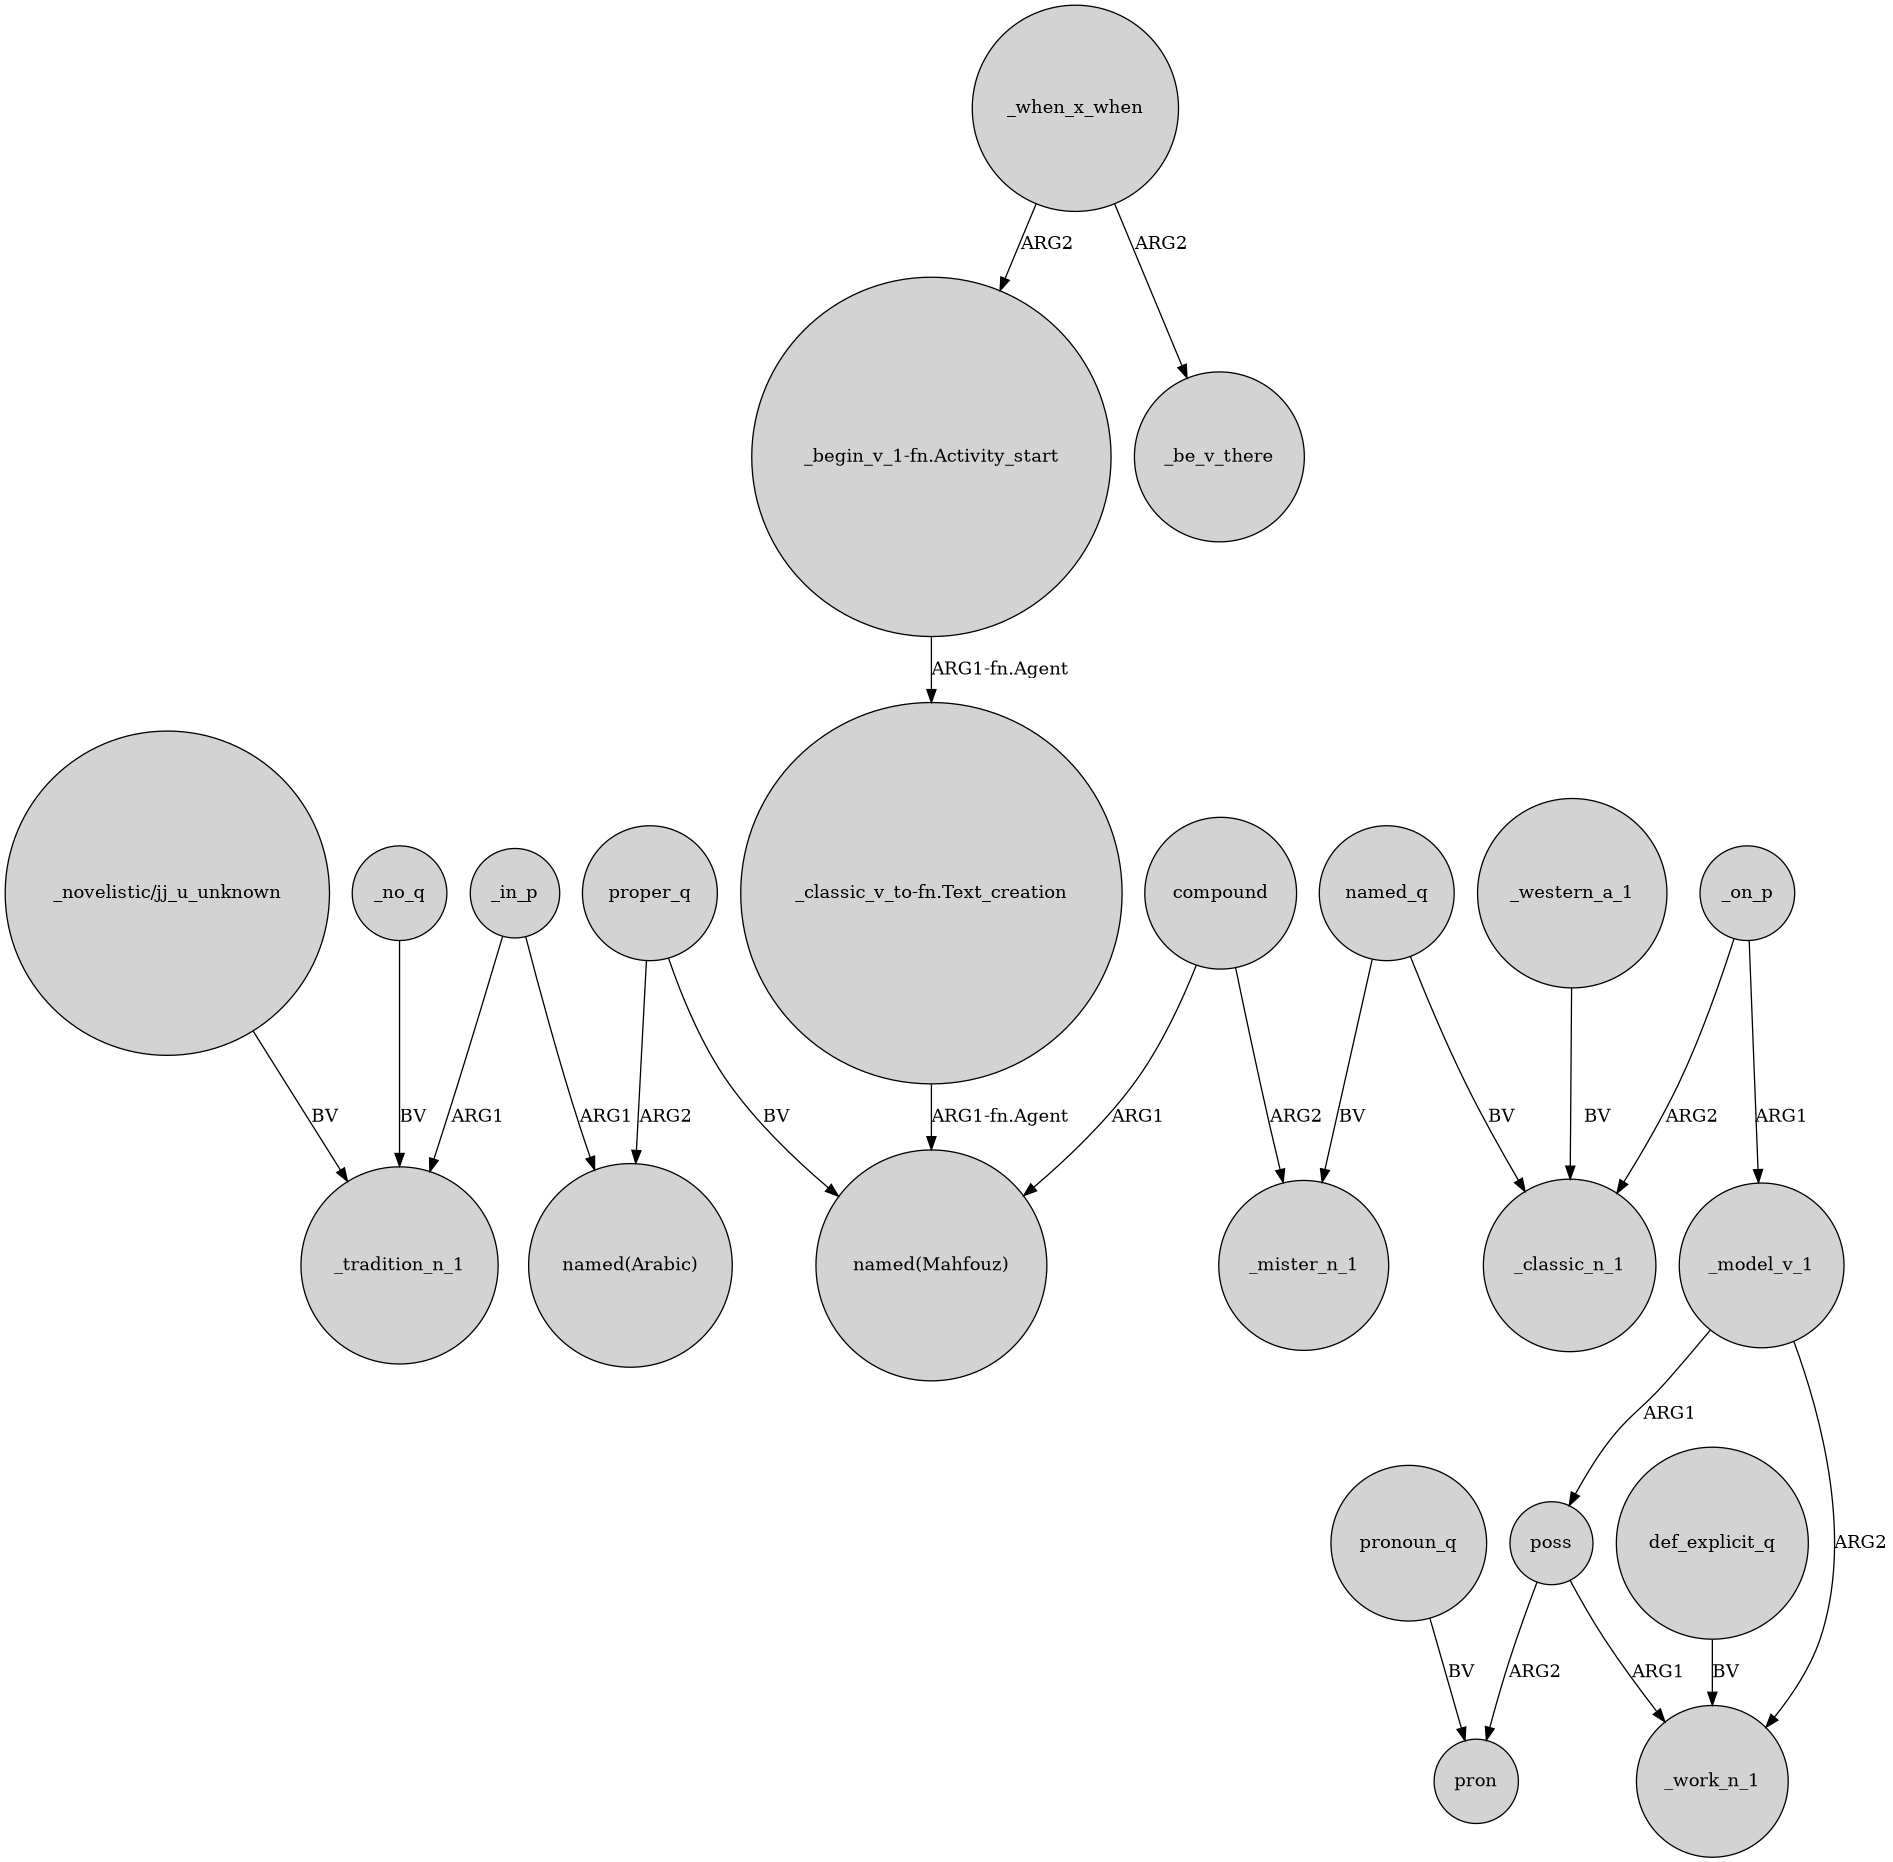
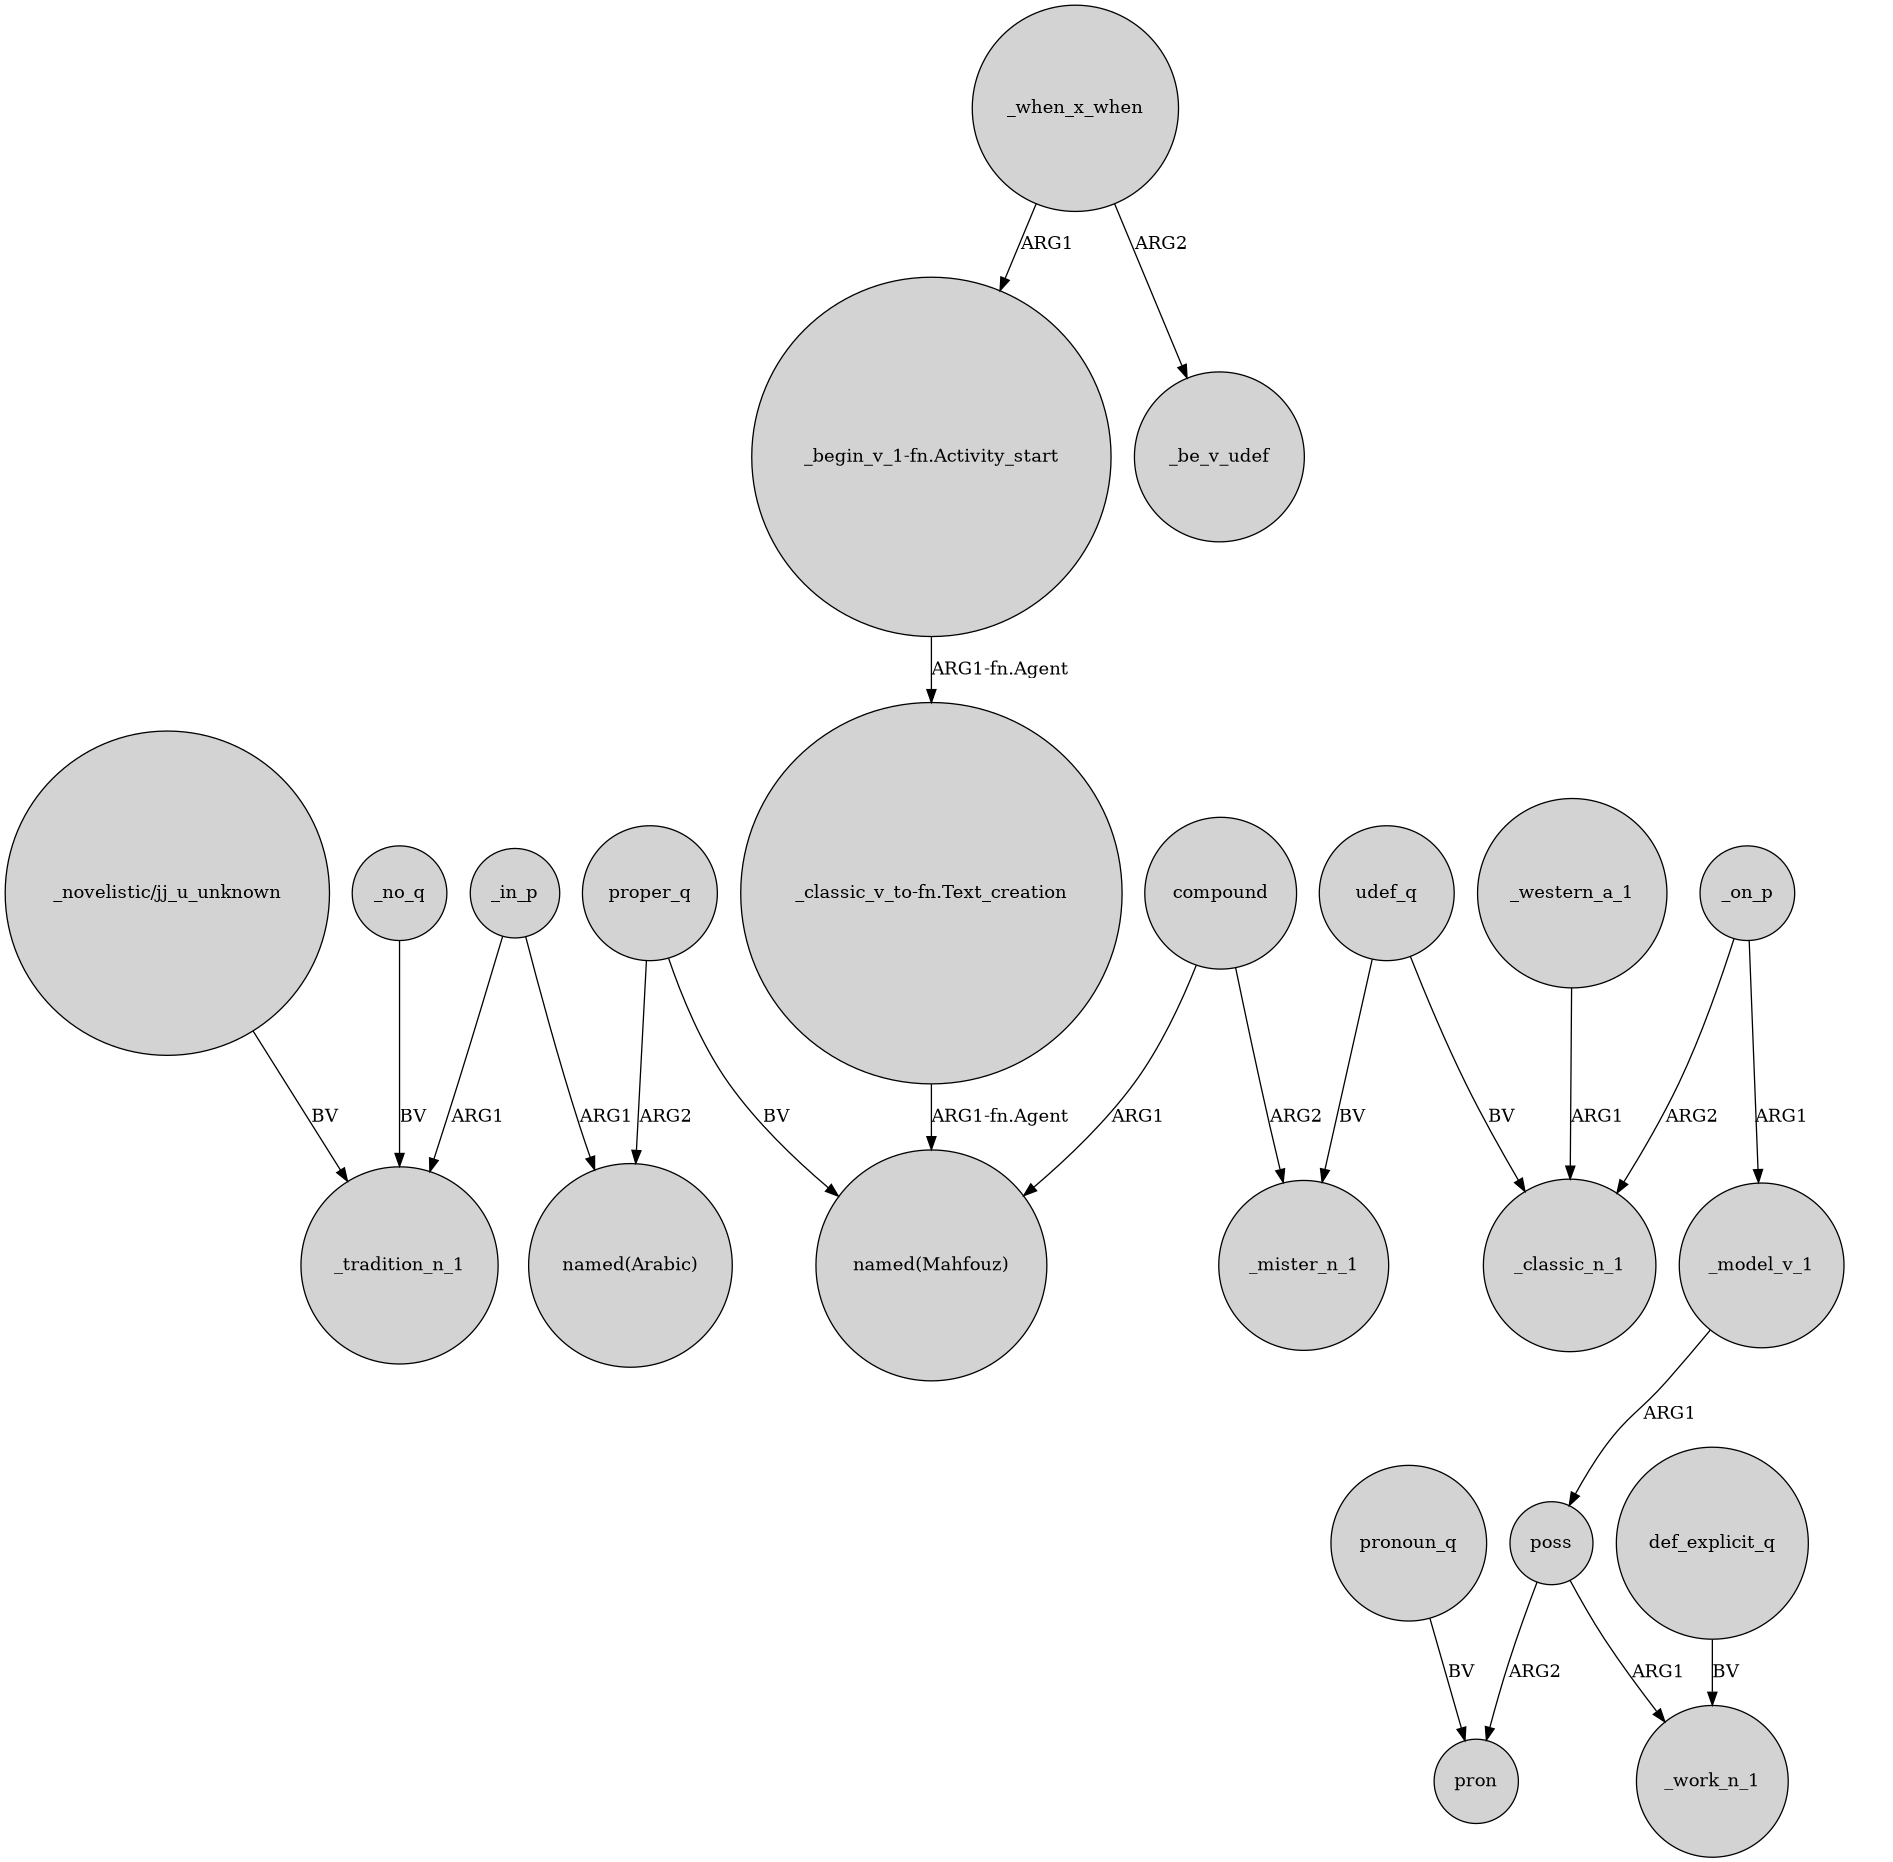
(1048, 244) -> (1048, 244)
(1219, 457) -> (1219, 457)
(1387, 893) -> (1387, 893)
(1598, 1117) -> (1598, 1117)
(1834, 1534) -> none
